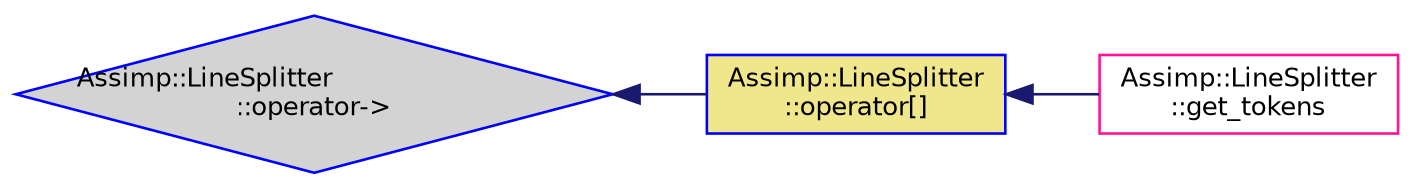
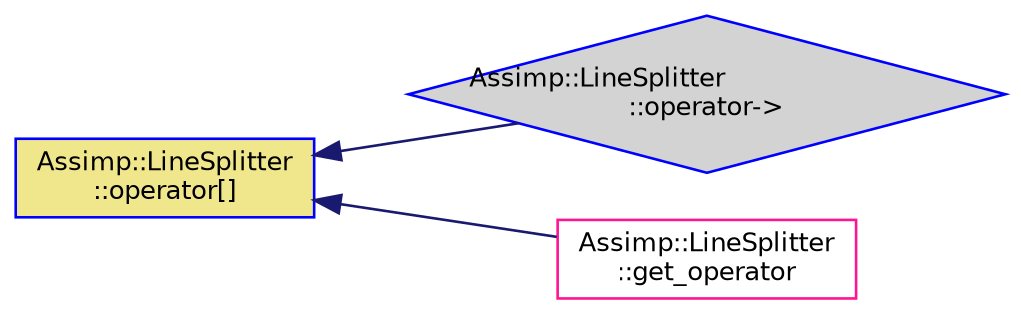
(673, 94) -> (430, 137)
(1249, 94) -> (707, 259)
